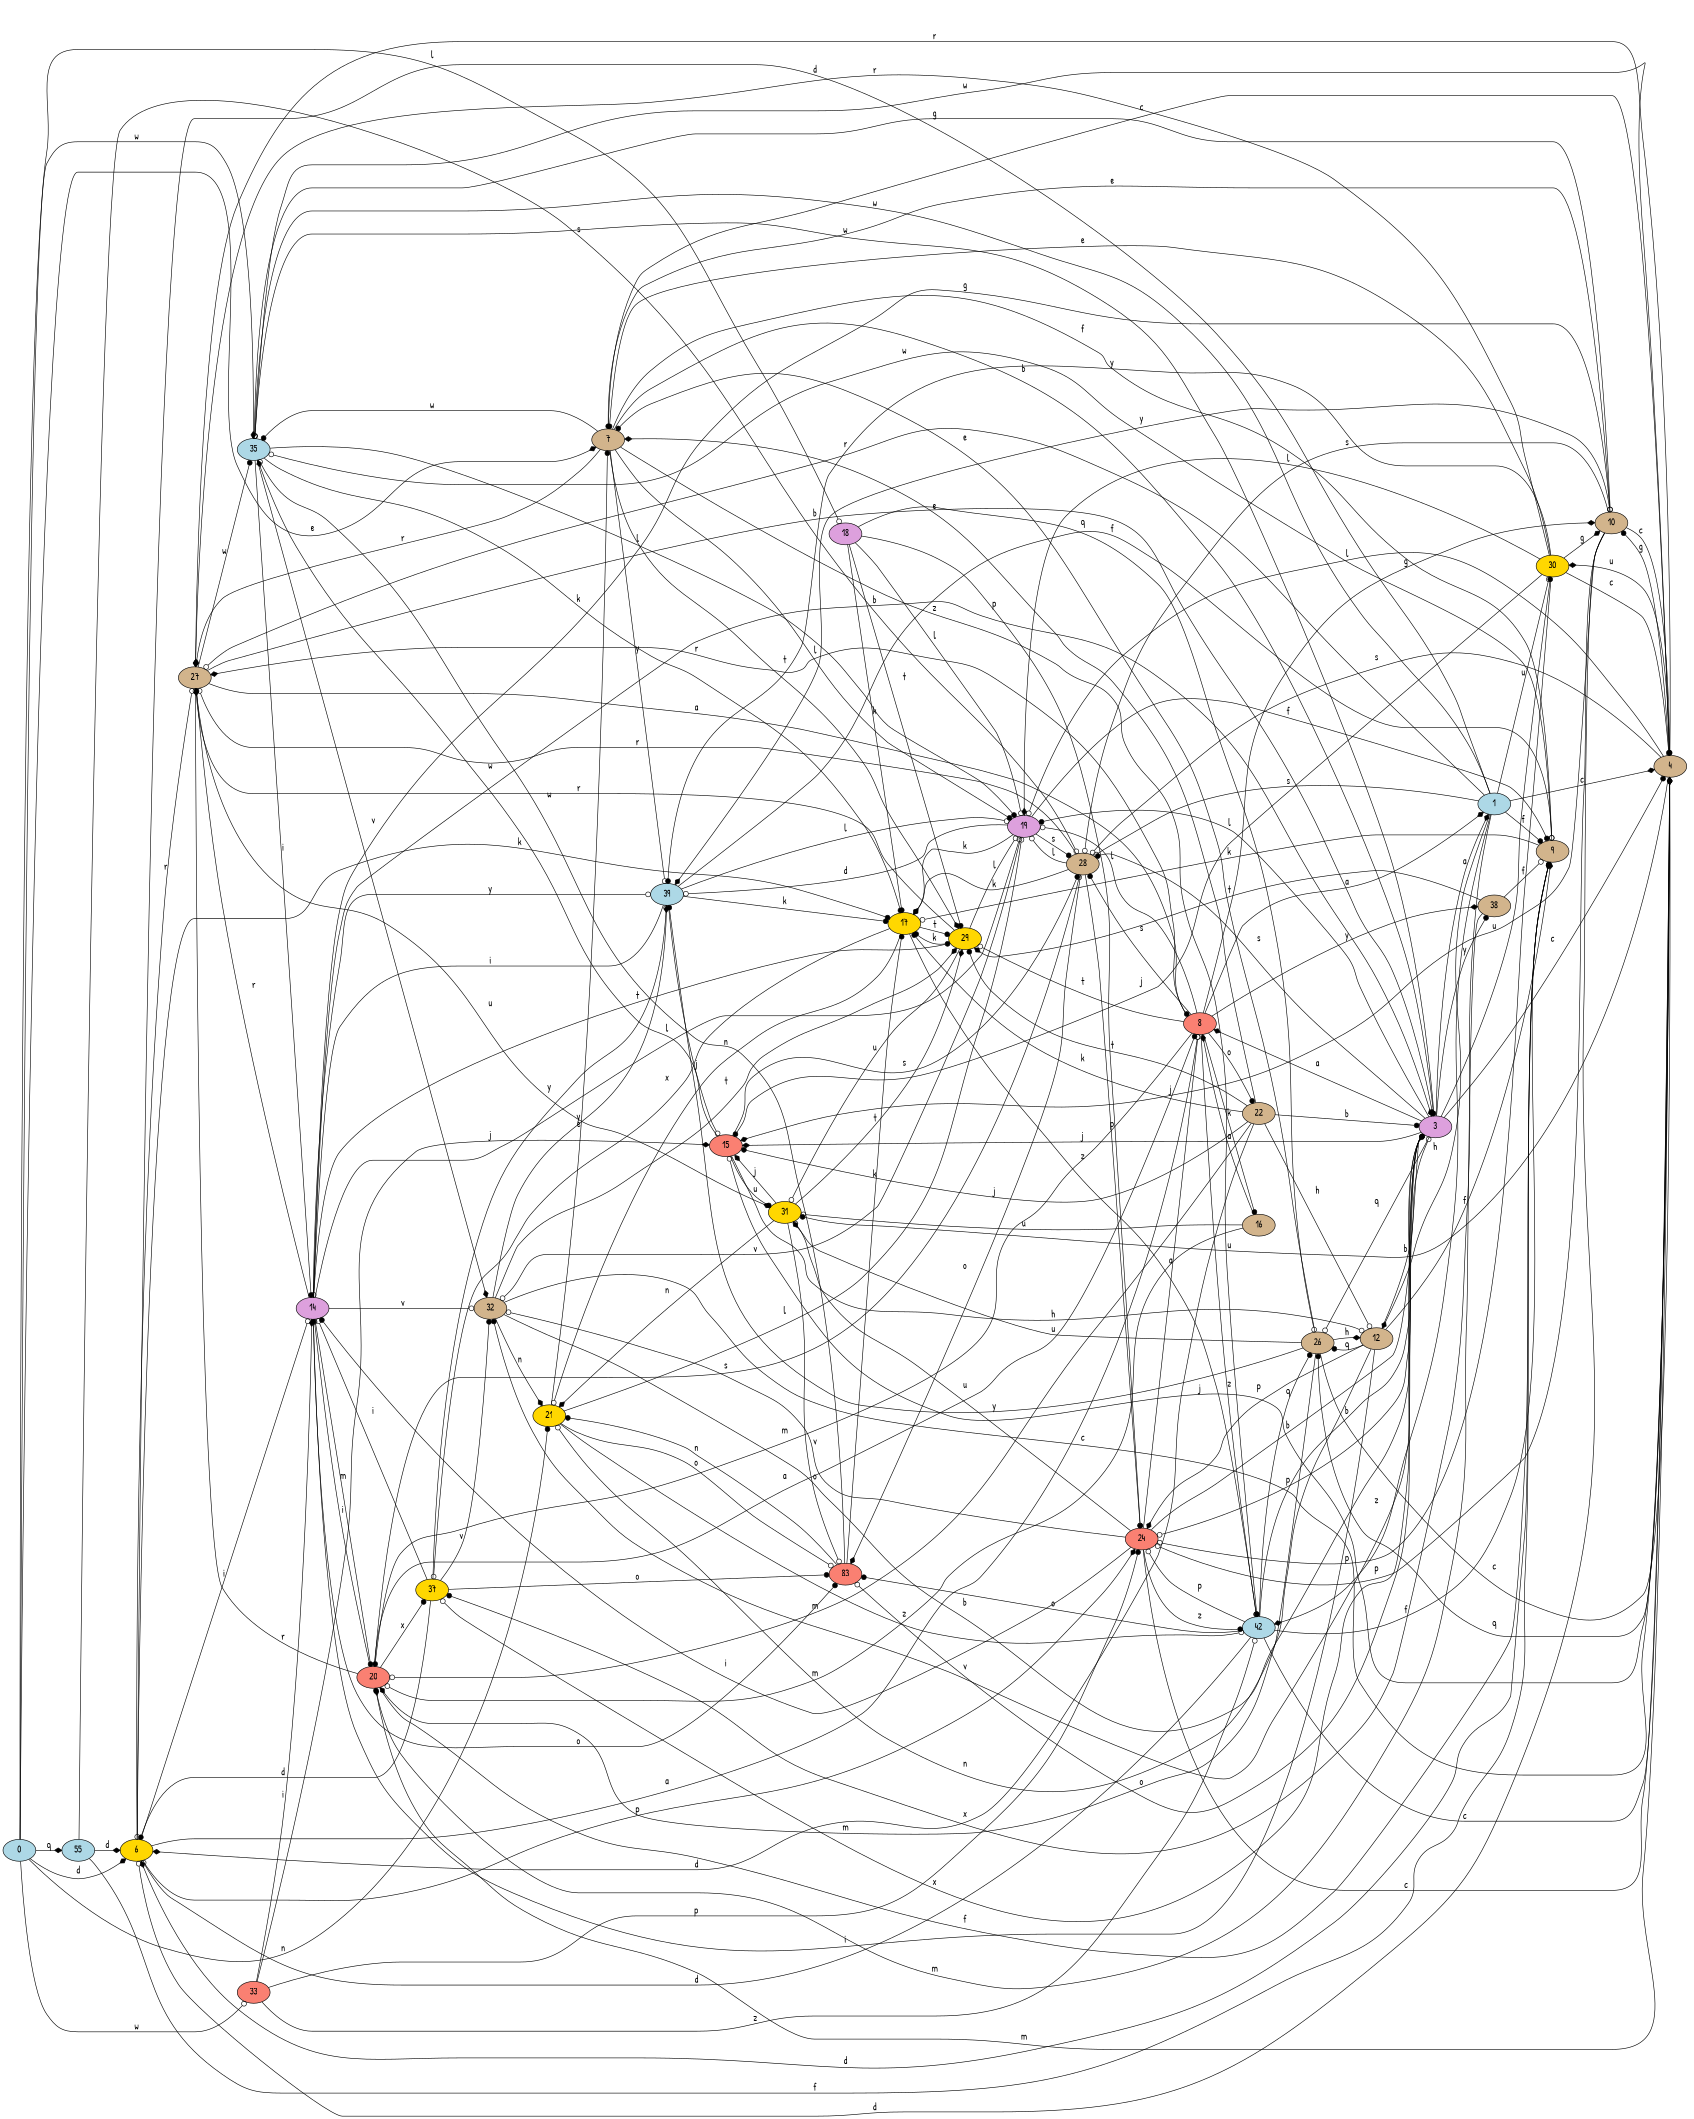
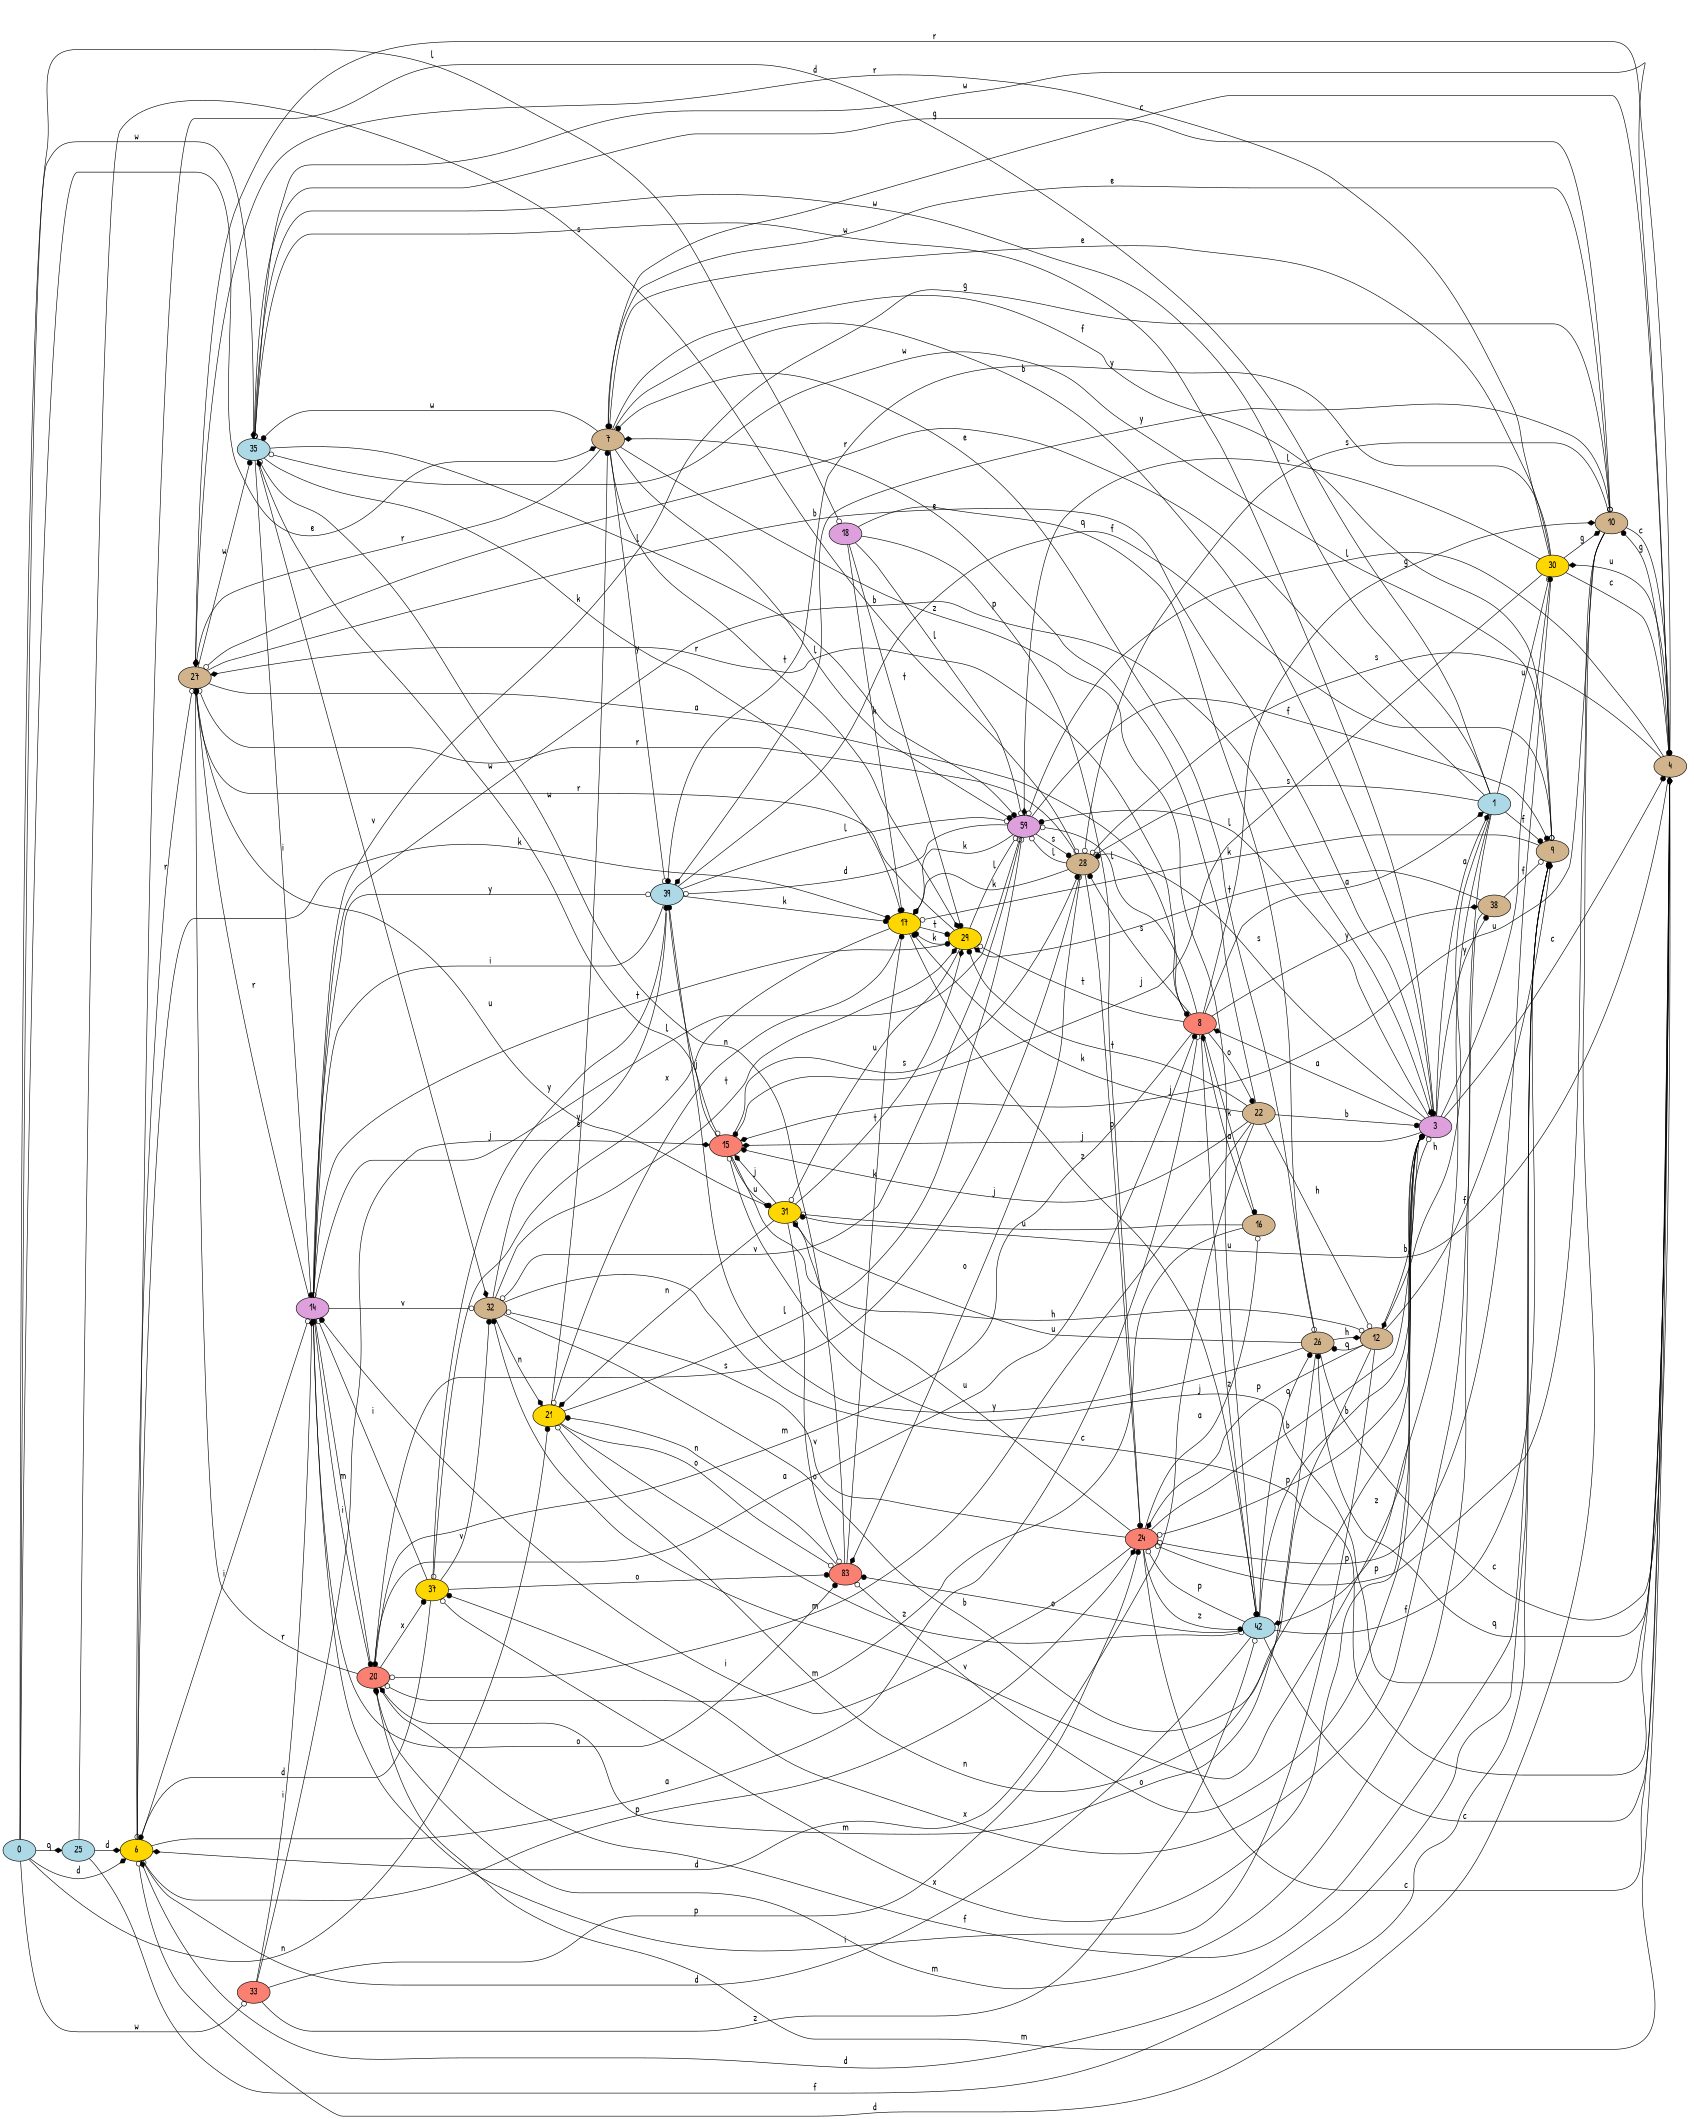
(1572, 787) -> none
(1024, 826) -> (1024, 826)
(593, 1112) -> (593, 1112)
(1378, 1233) -> none
(1169, 1296) -> (1218, 1418)
(78, 1850) -> (78, 1850)
